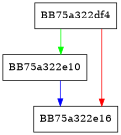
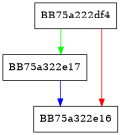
(76, 16) -> (76, 16)
(45, 67) -> (45, 67)
